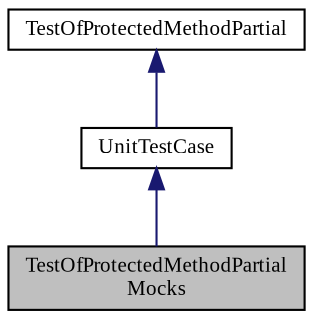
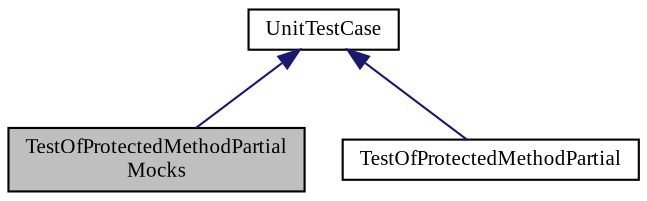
(157, 100) -> (416, 101)
